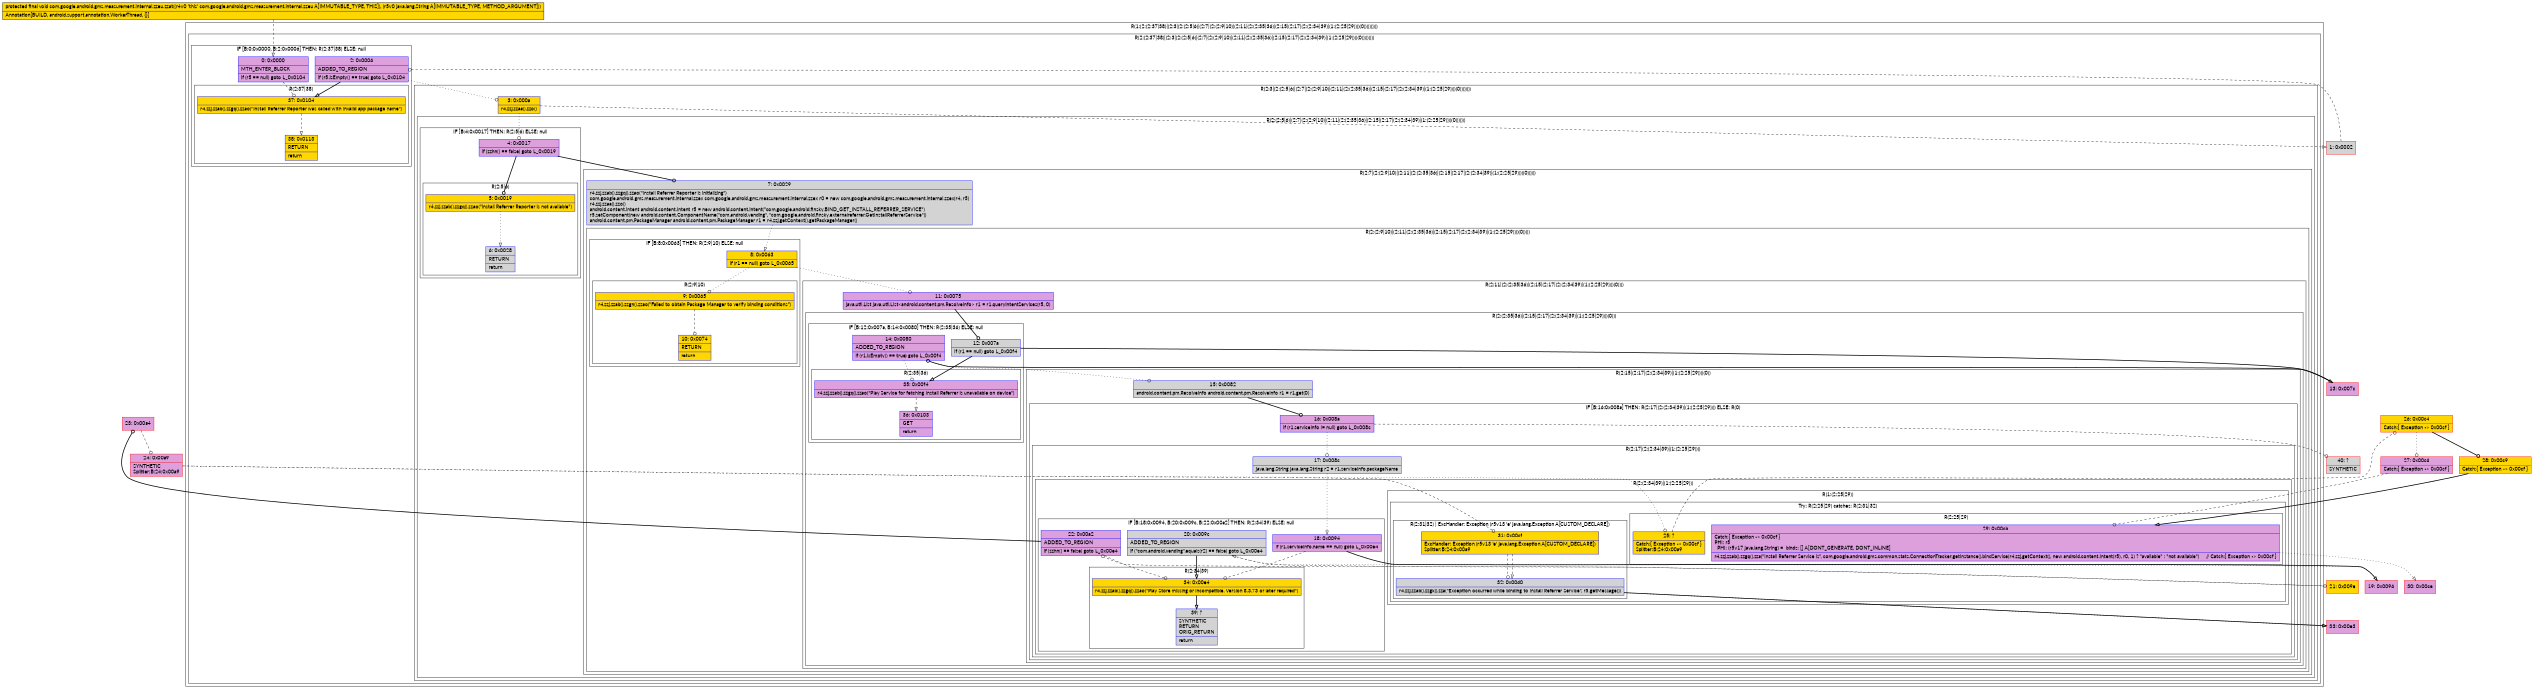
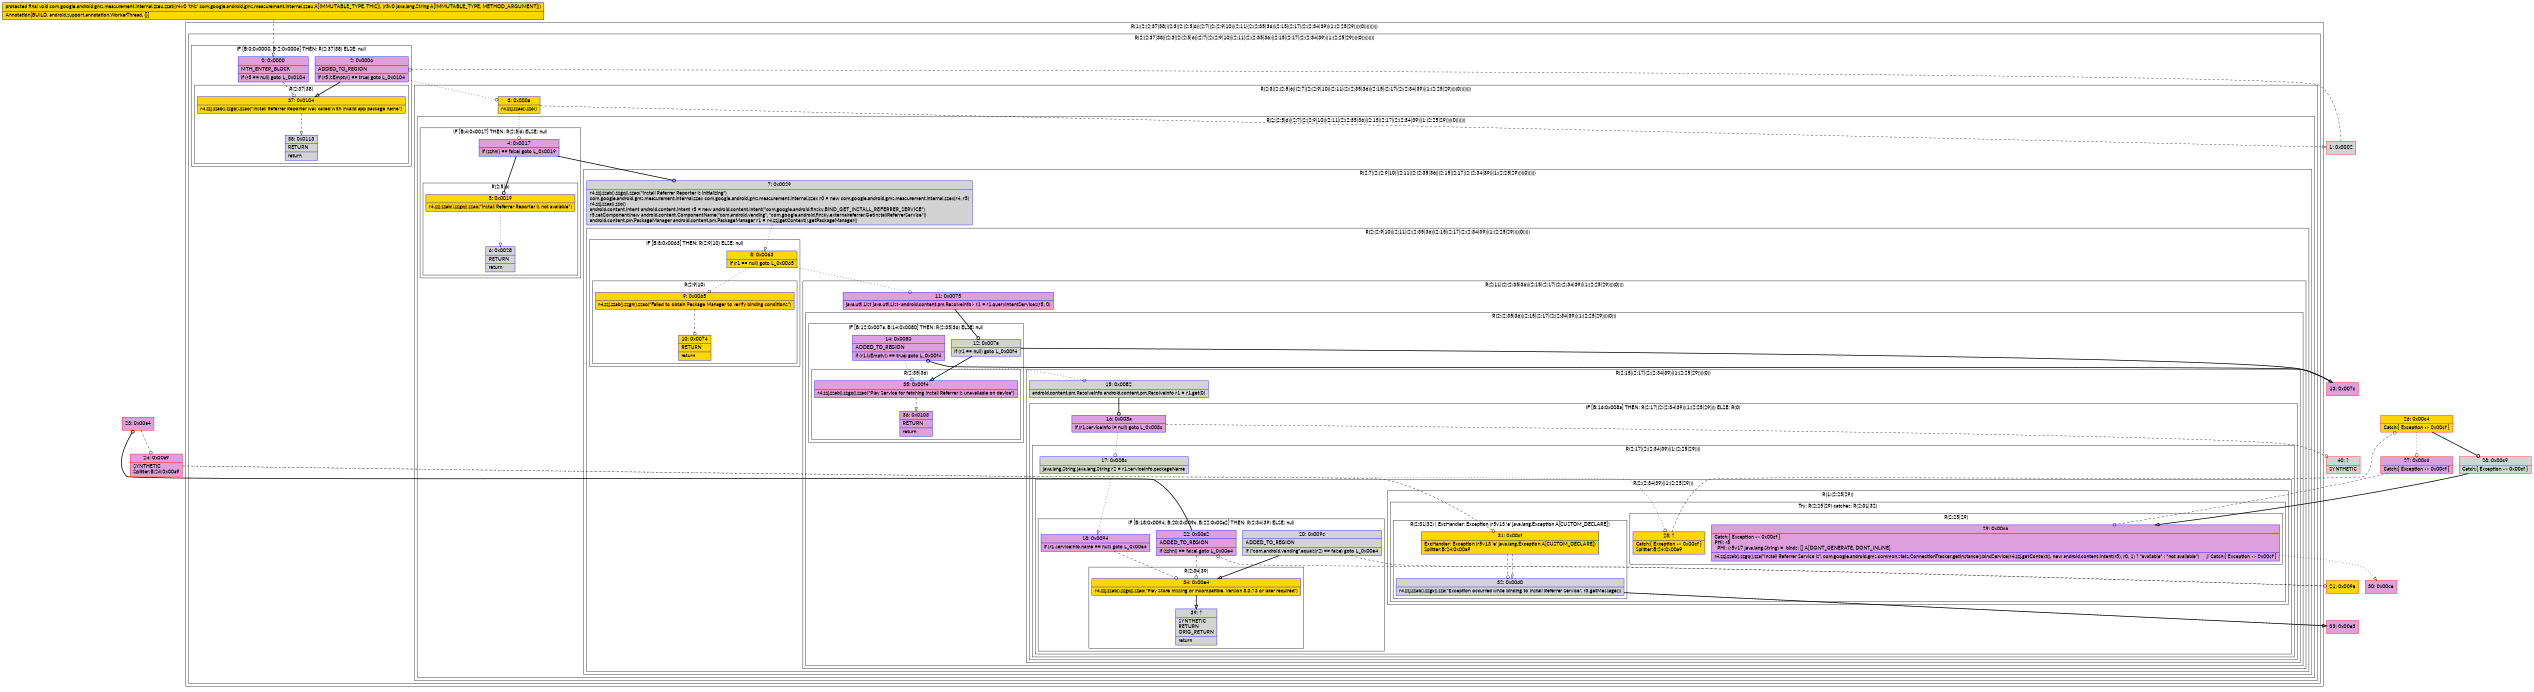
(301, 148) -> (301, 148)
(908, 424) -> (913, 424)
(2495, 465) -> (2495, 465)
(2381, 587) -> none
